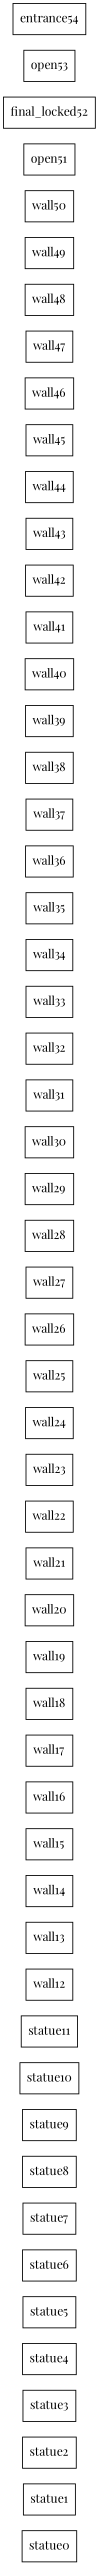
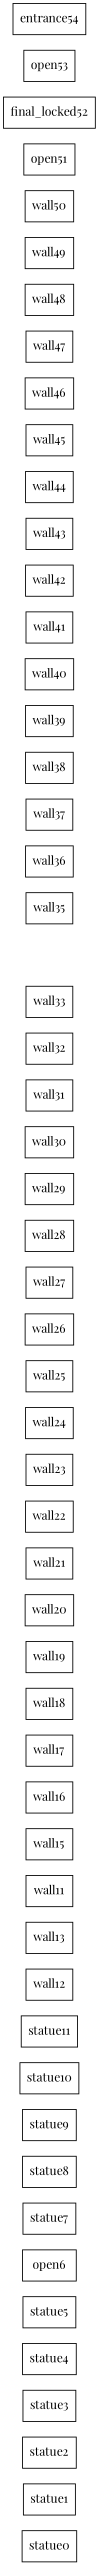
(49, 955) -> none
(49, 1891) -> (49, 1891)
(49, 2265) -> (49, 2265)
